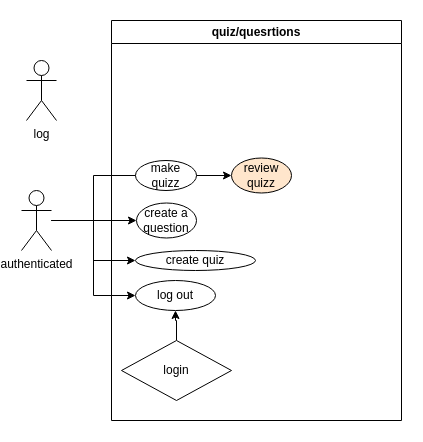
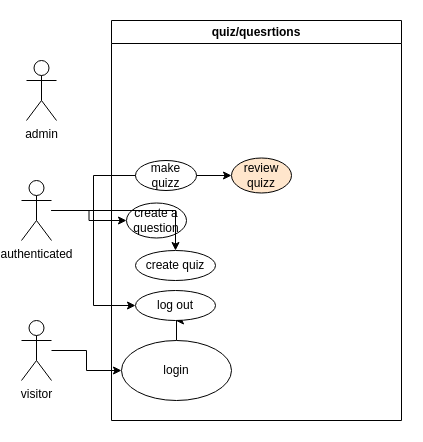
(42, 135) -> (42, 135)
(37, 221) -> (37, 211)
(167, 221) -> (157, 221)
(196, 261) -> (176, 266)
(176, 296) -> (176, 306)
none -> (37, 351)
none -> (87, 357)
(177, 371) -> (177, 371)
